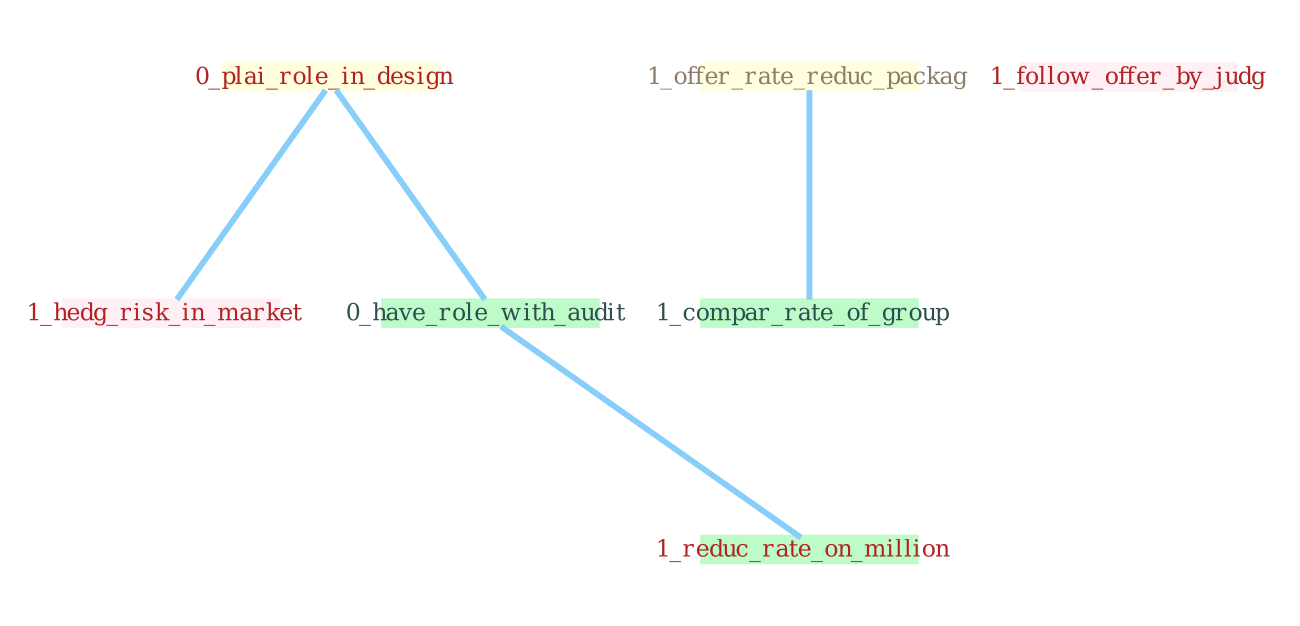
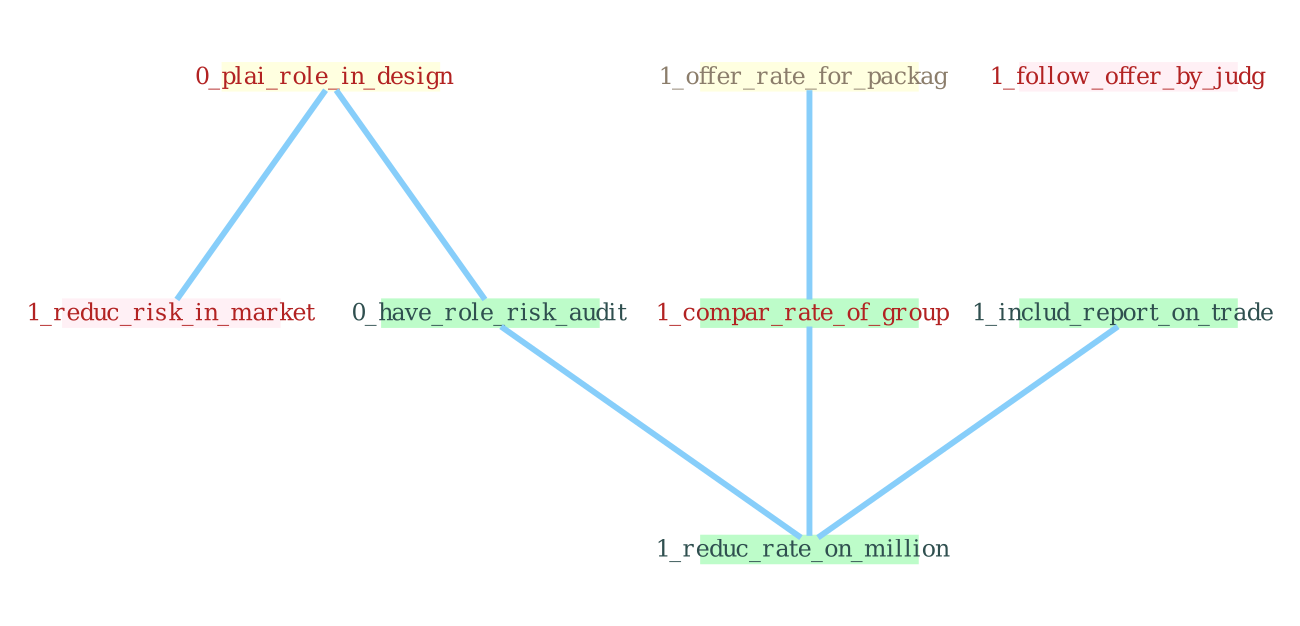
(809, 77) -> (809, 77)
(171, 313) -> (171, 313)
(490, 313) -> (490, 313)
(809, 313) -> (809, 313)
none -> (1128, 313)
none -> (809, 431)
(809, 549) -> (809, 549)
